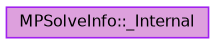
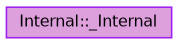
(107, 22) -> (89, 22)
